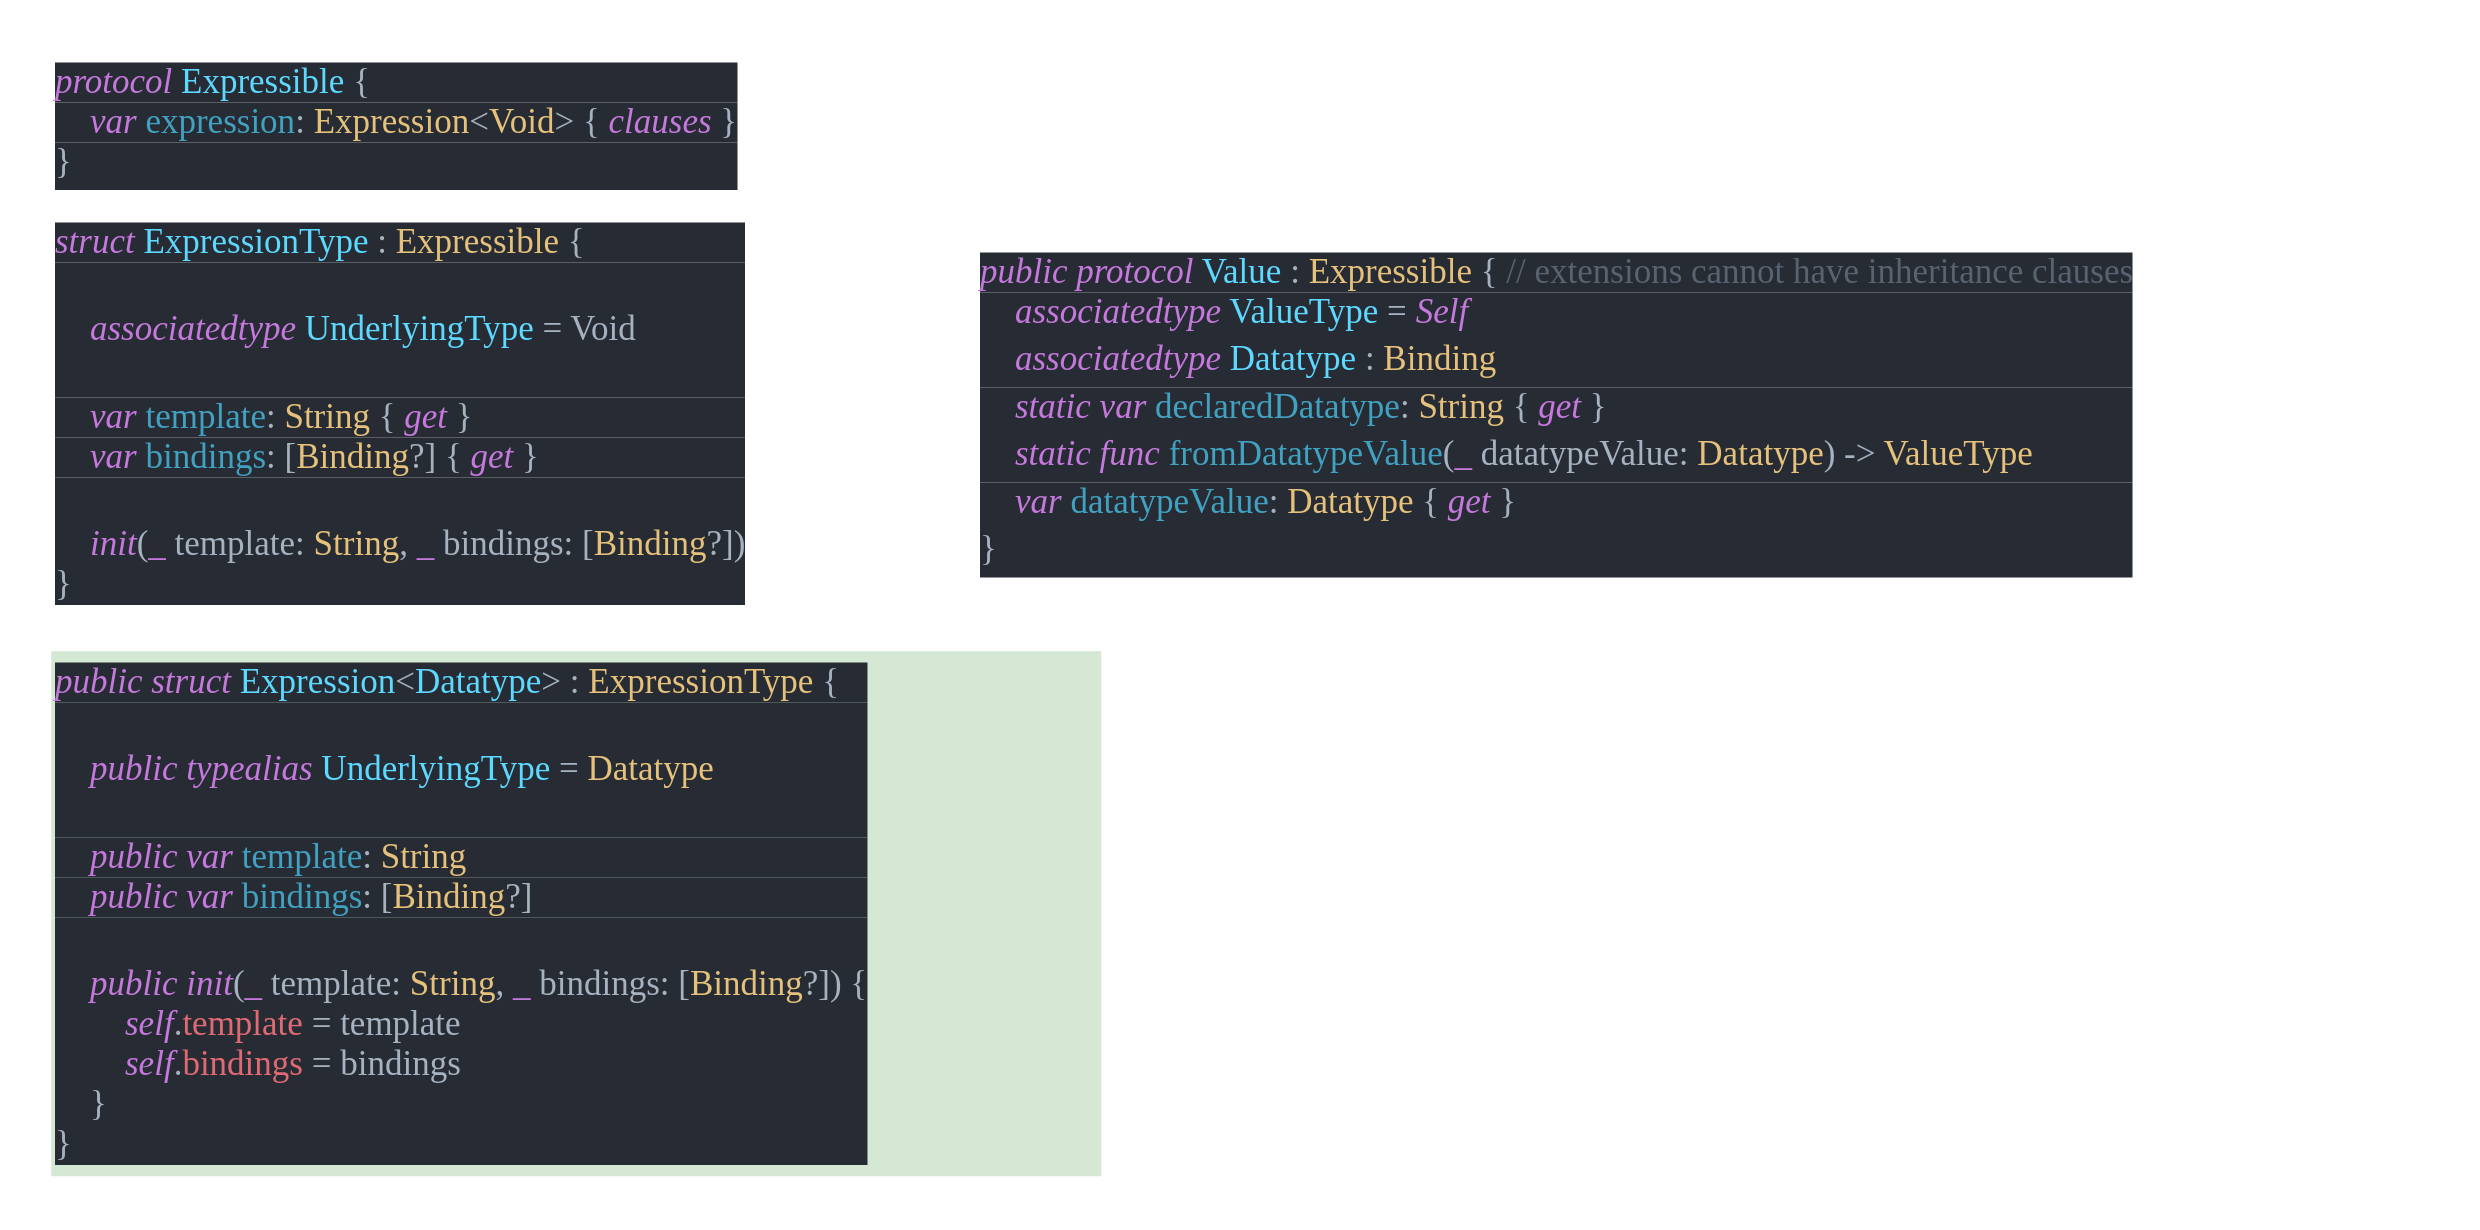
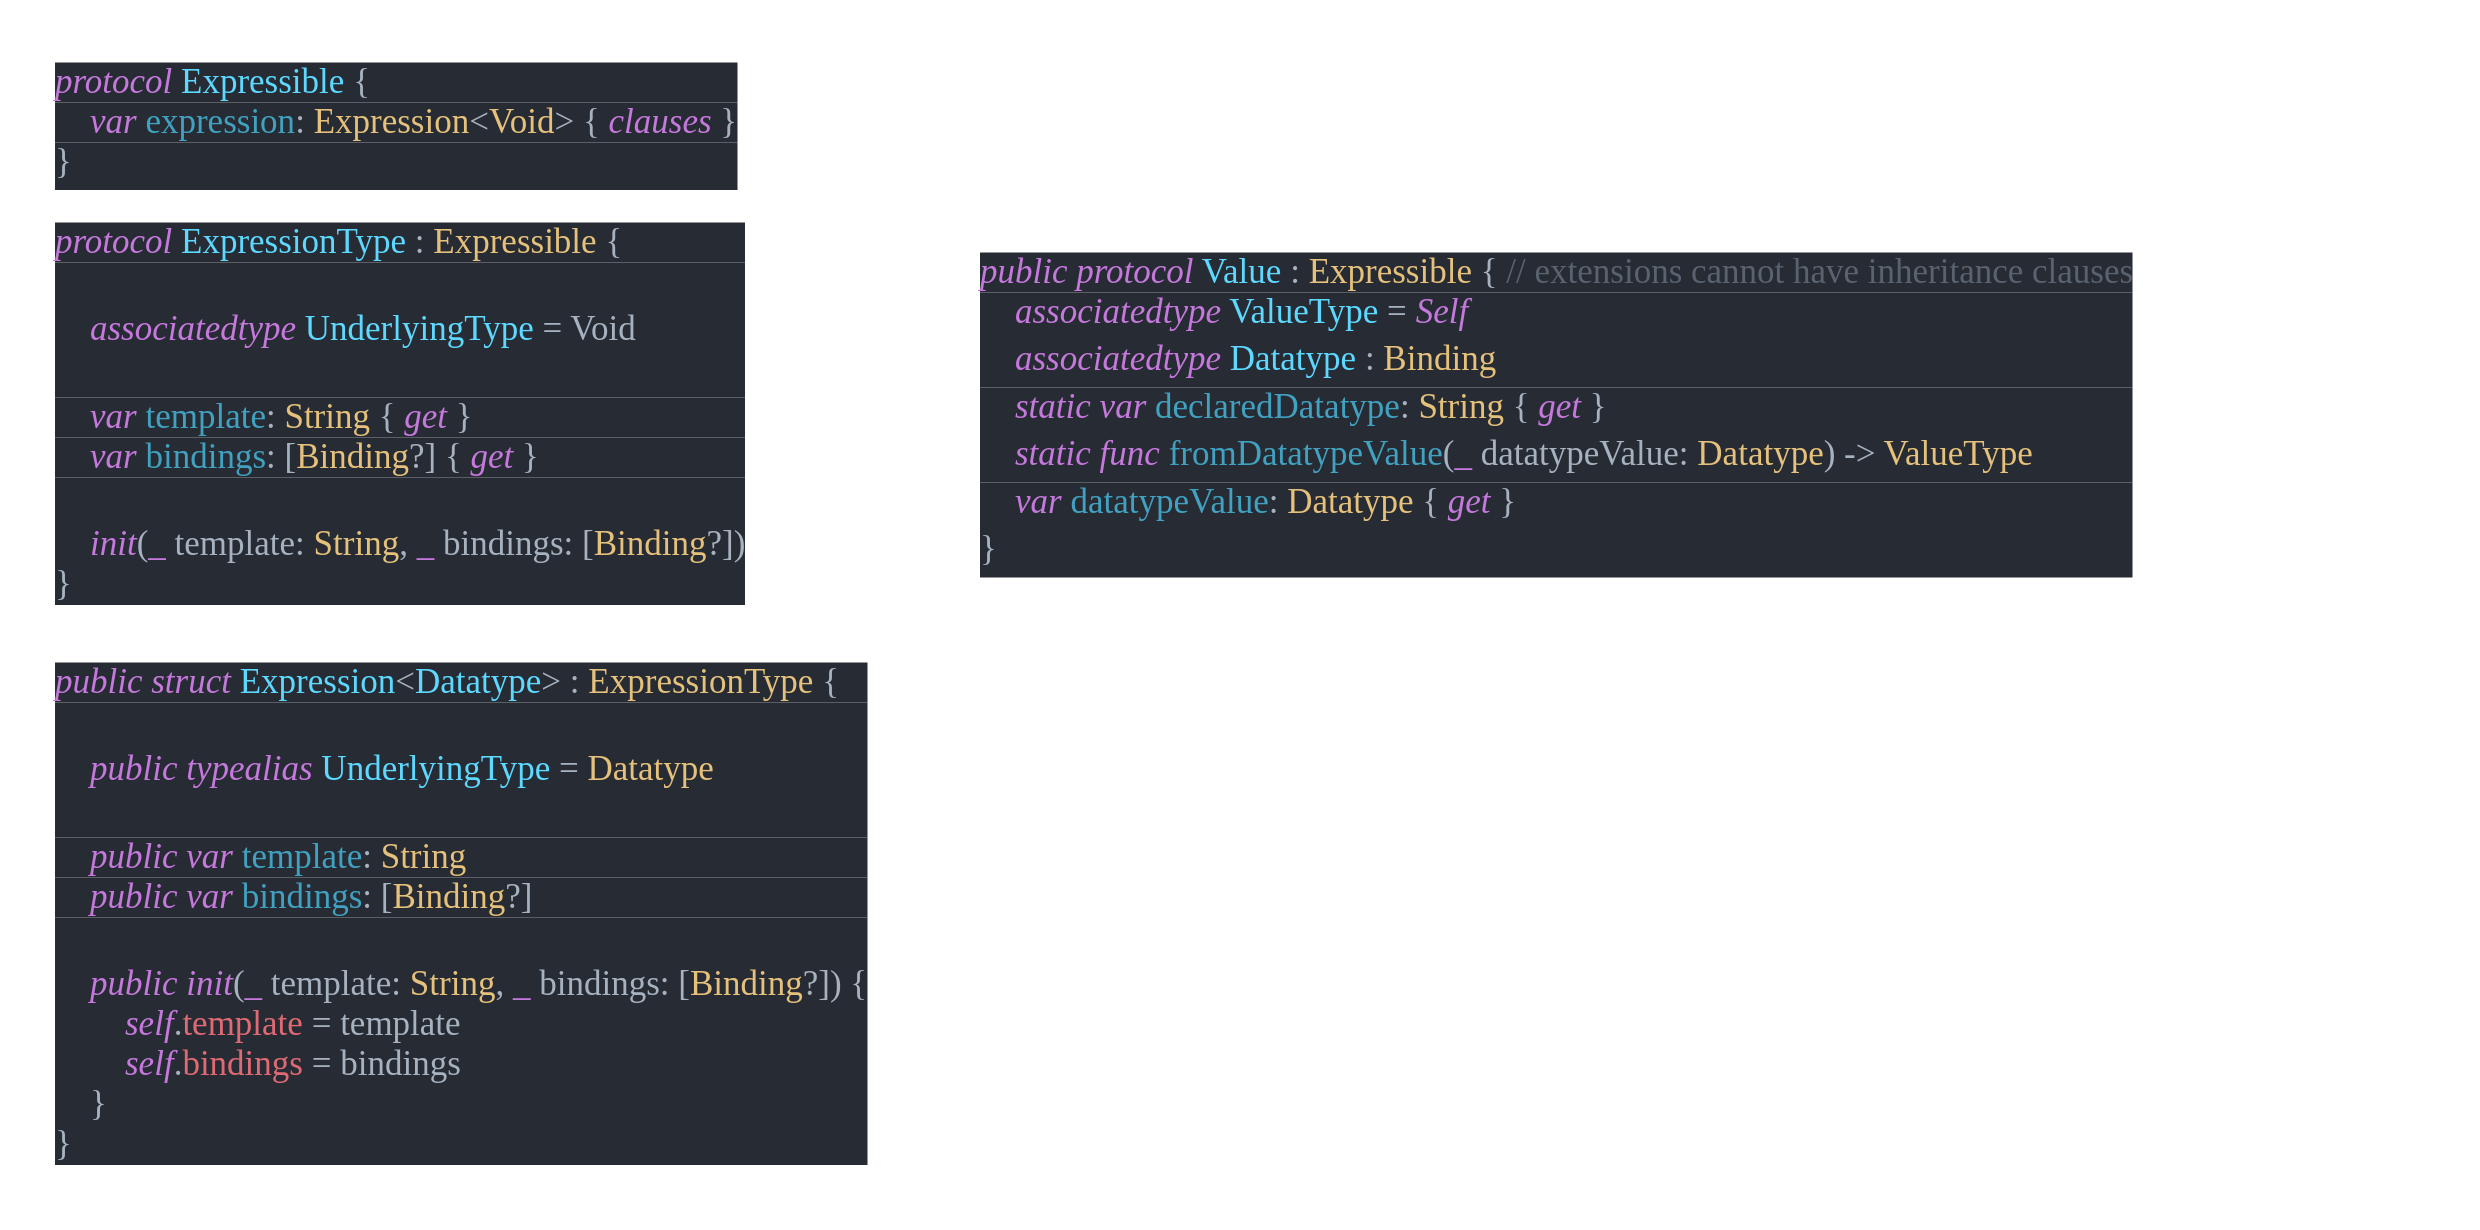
(454, 414) -> (454, 414)
(576, 914) -> (576, 914)
